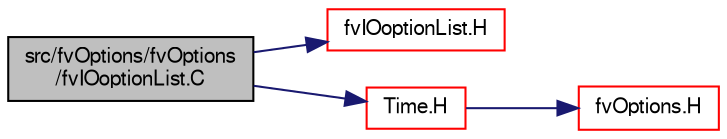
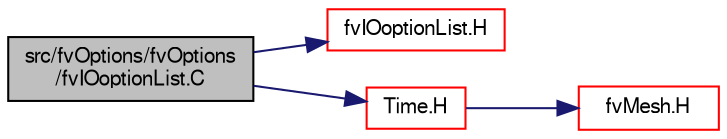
(649, 108) -> (649, 108)
